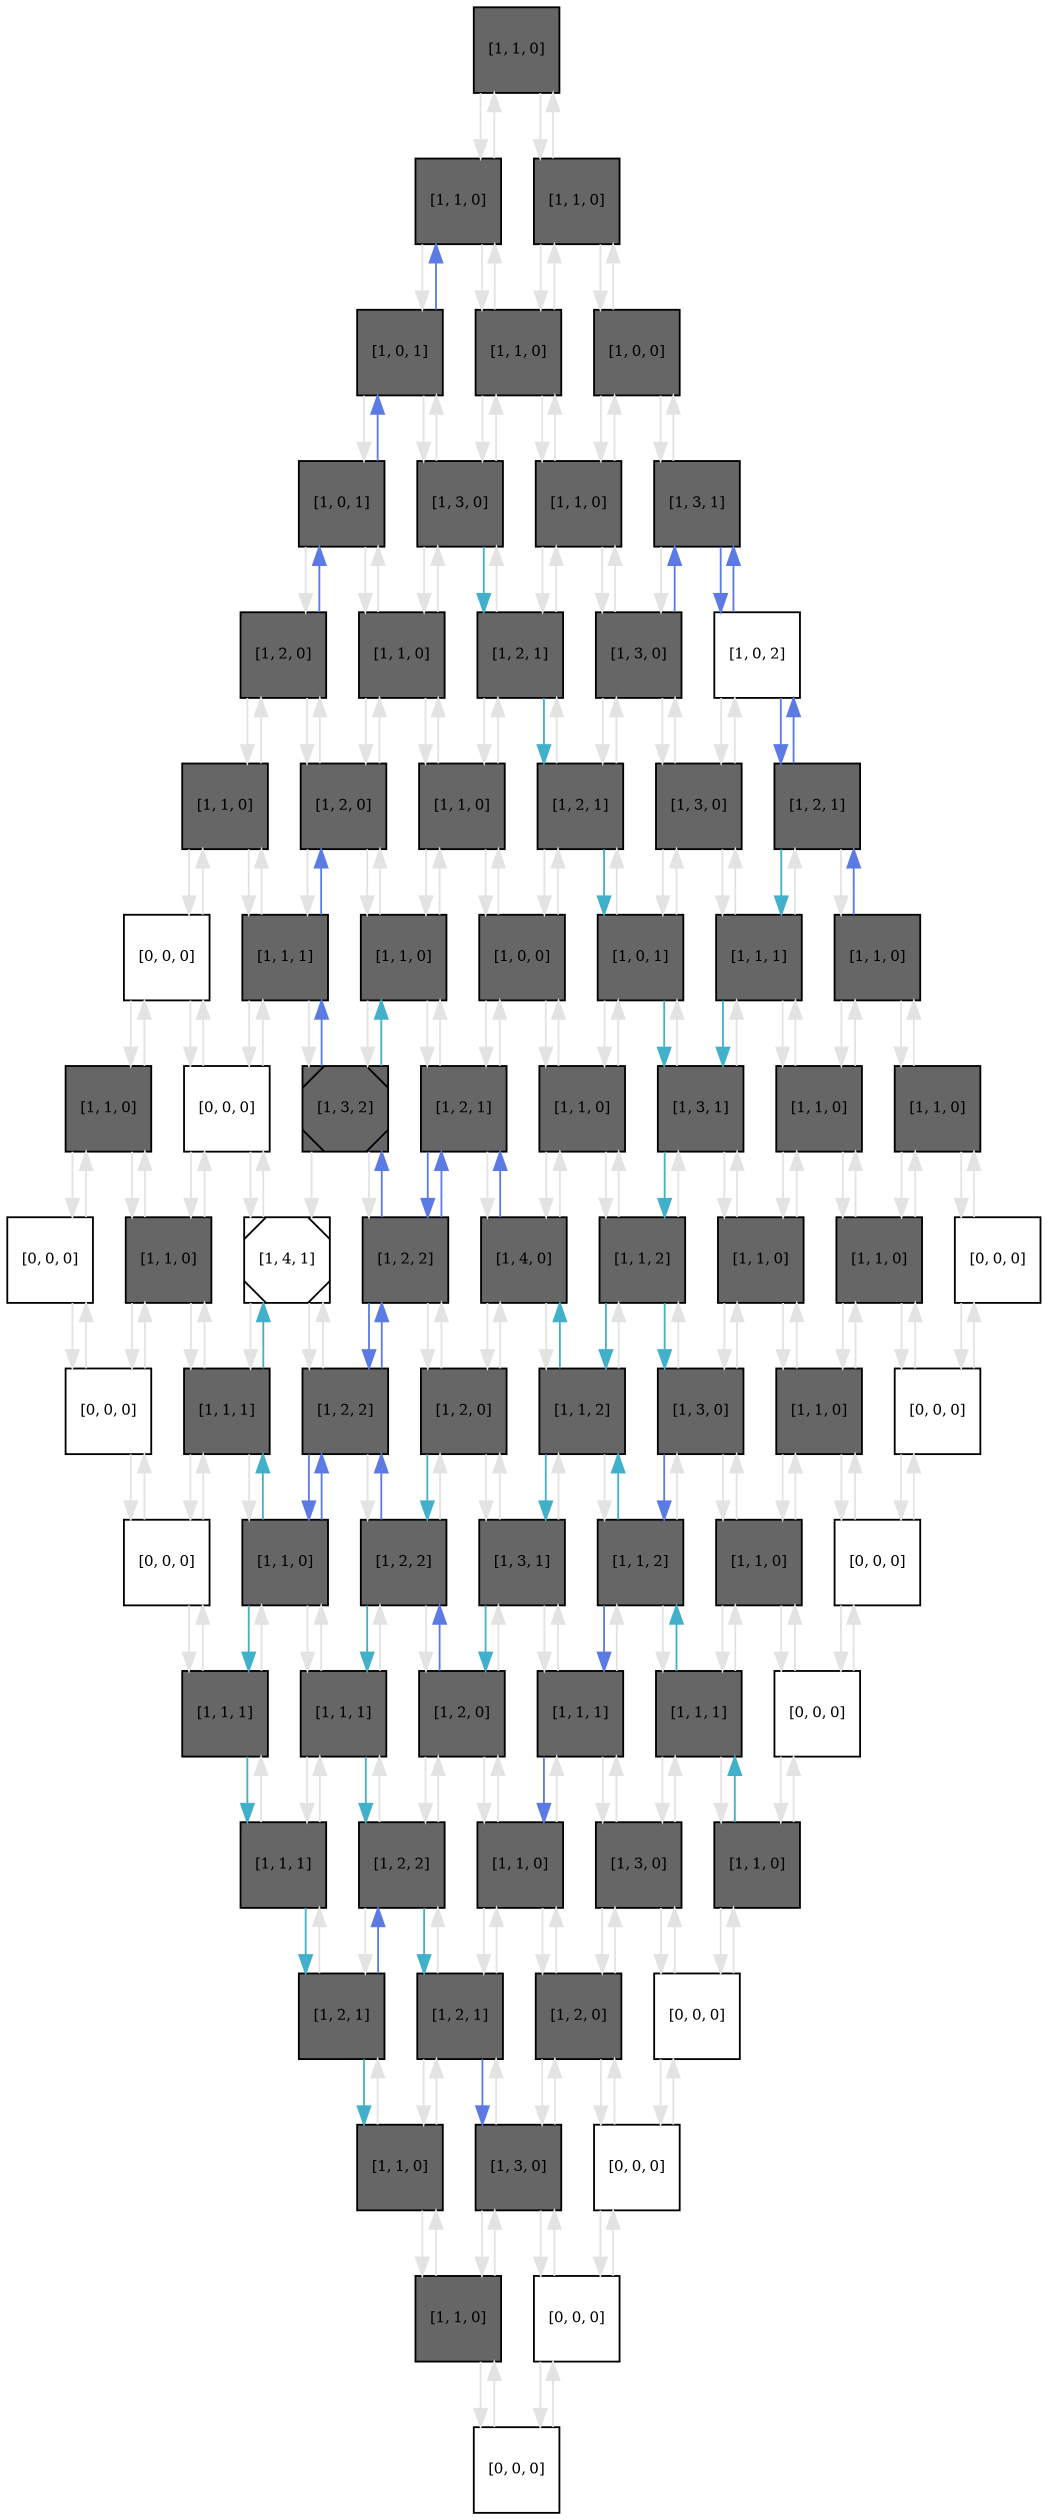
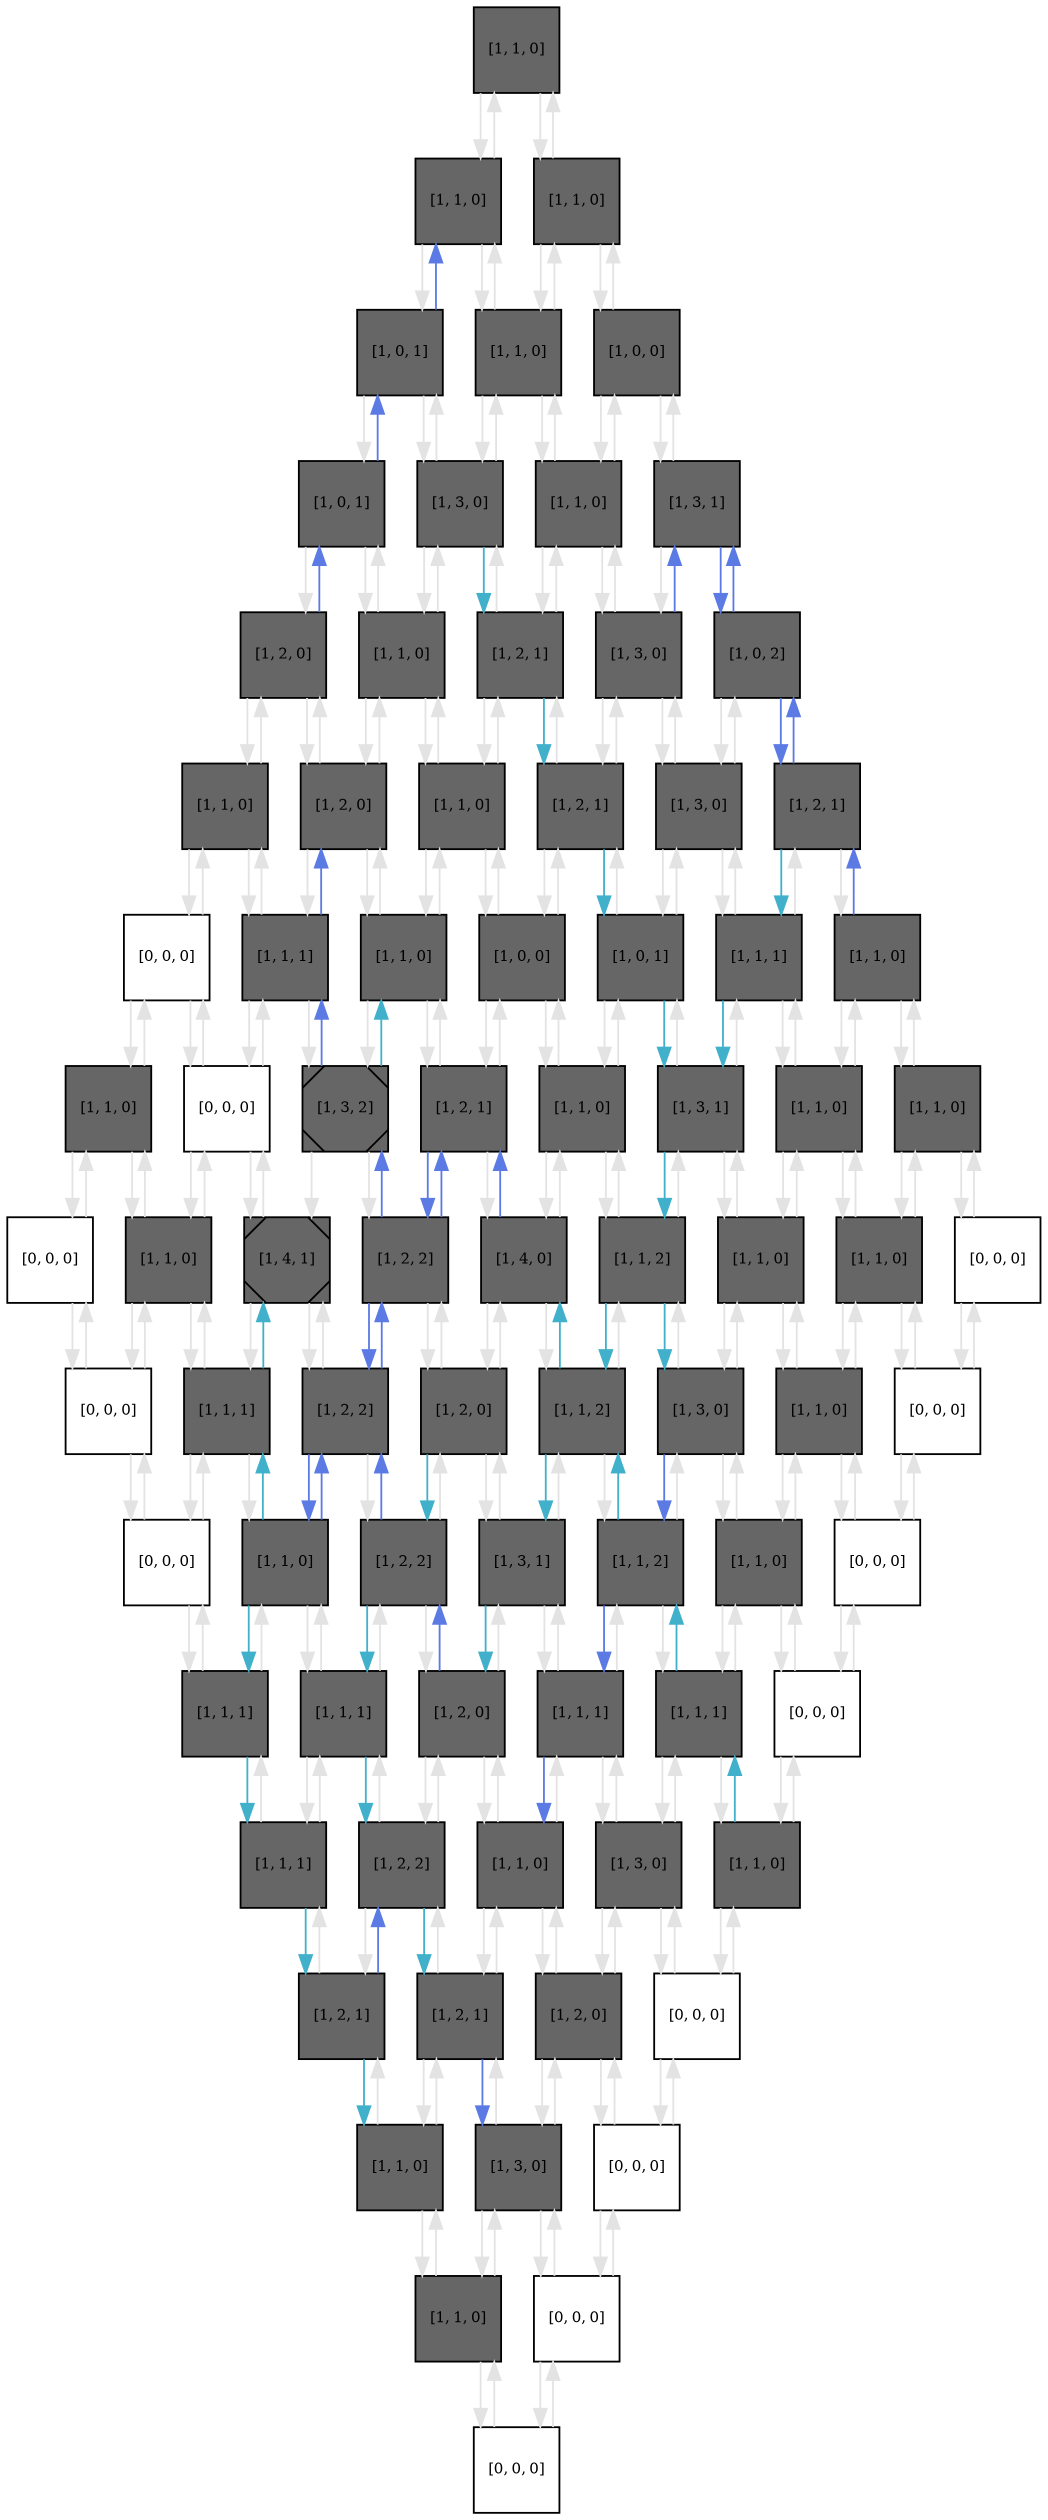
(757, 655) -> (757, 655)
(287, 1260) -> (287, 1260)
